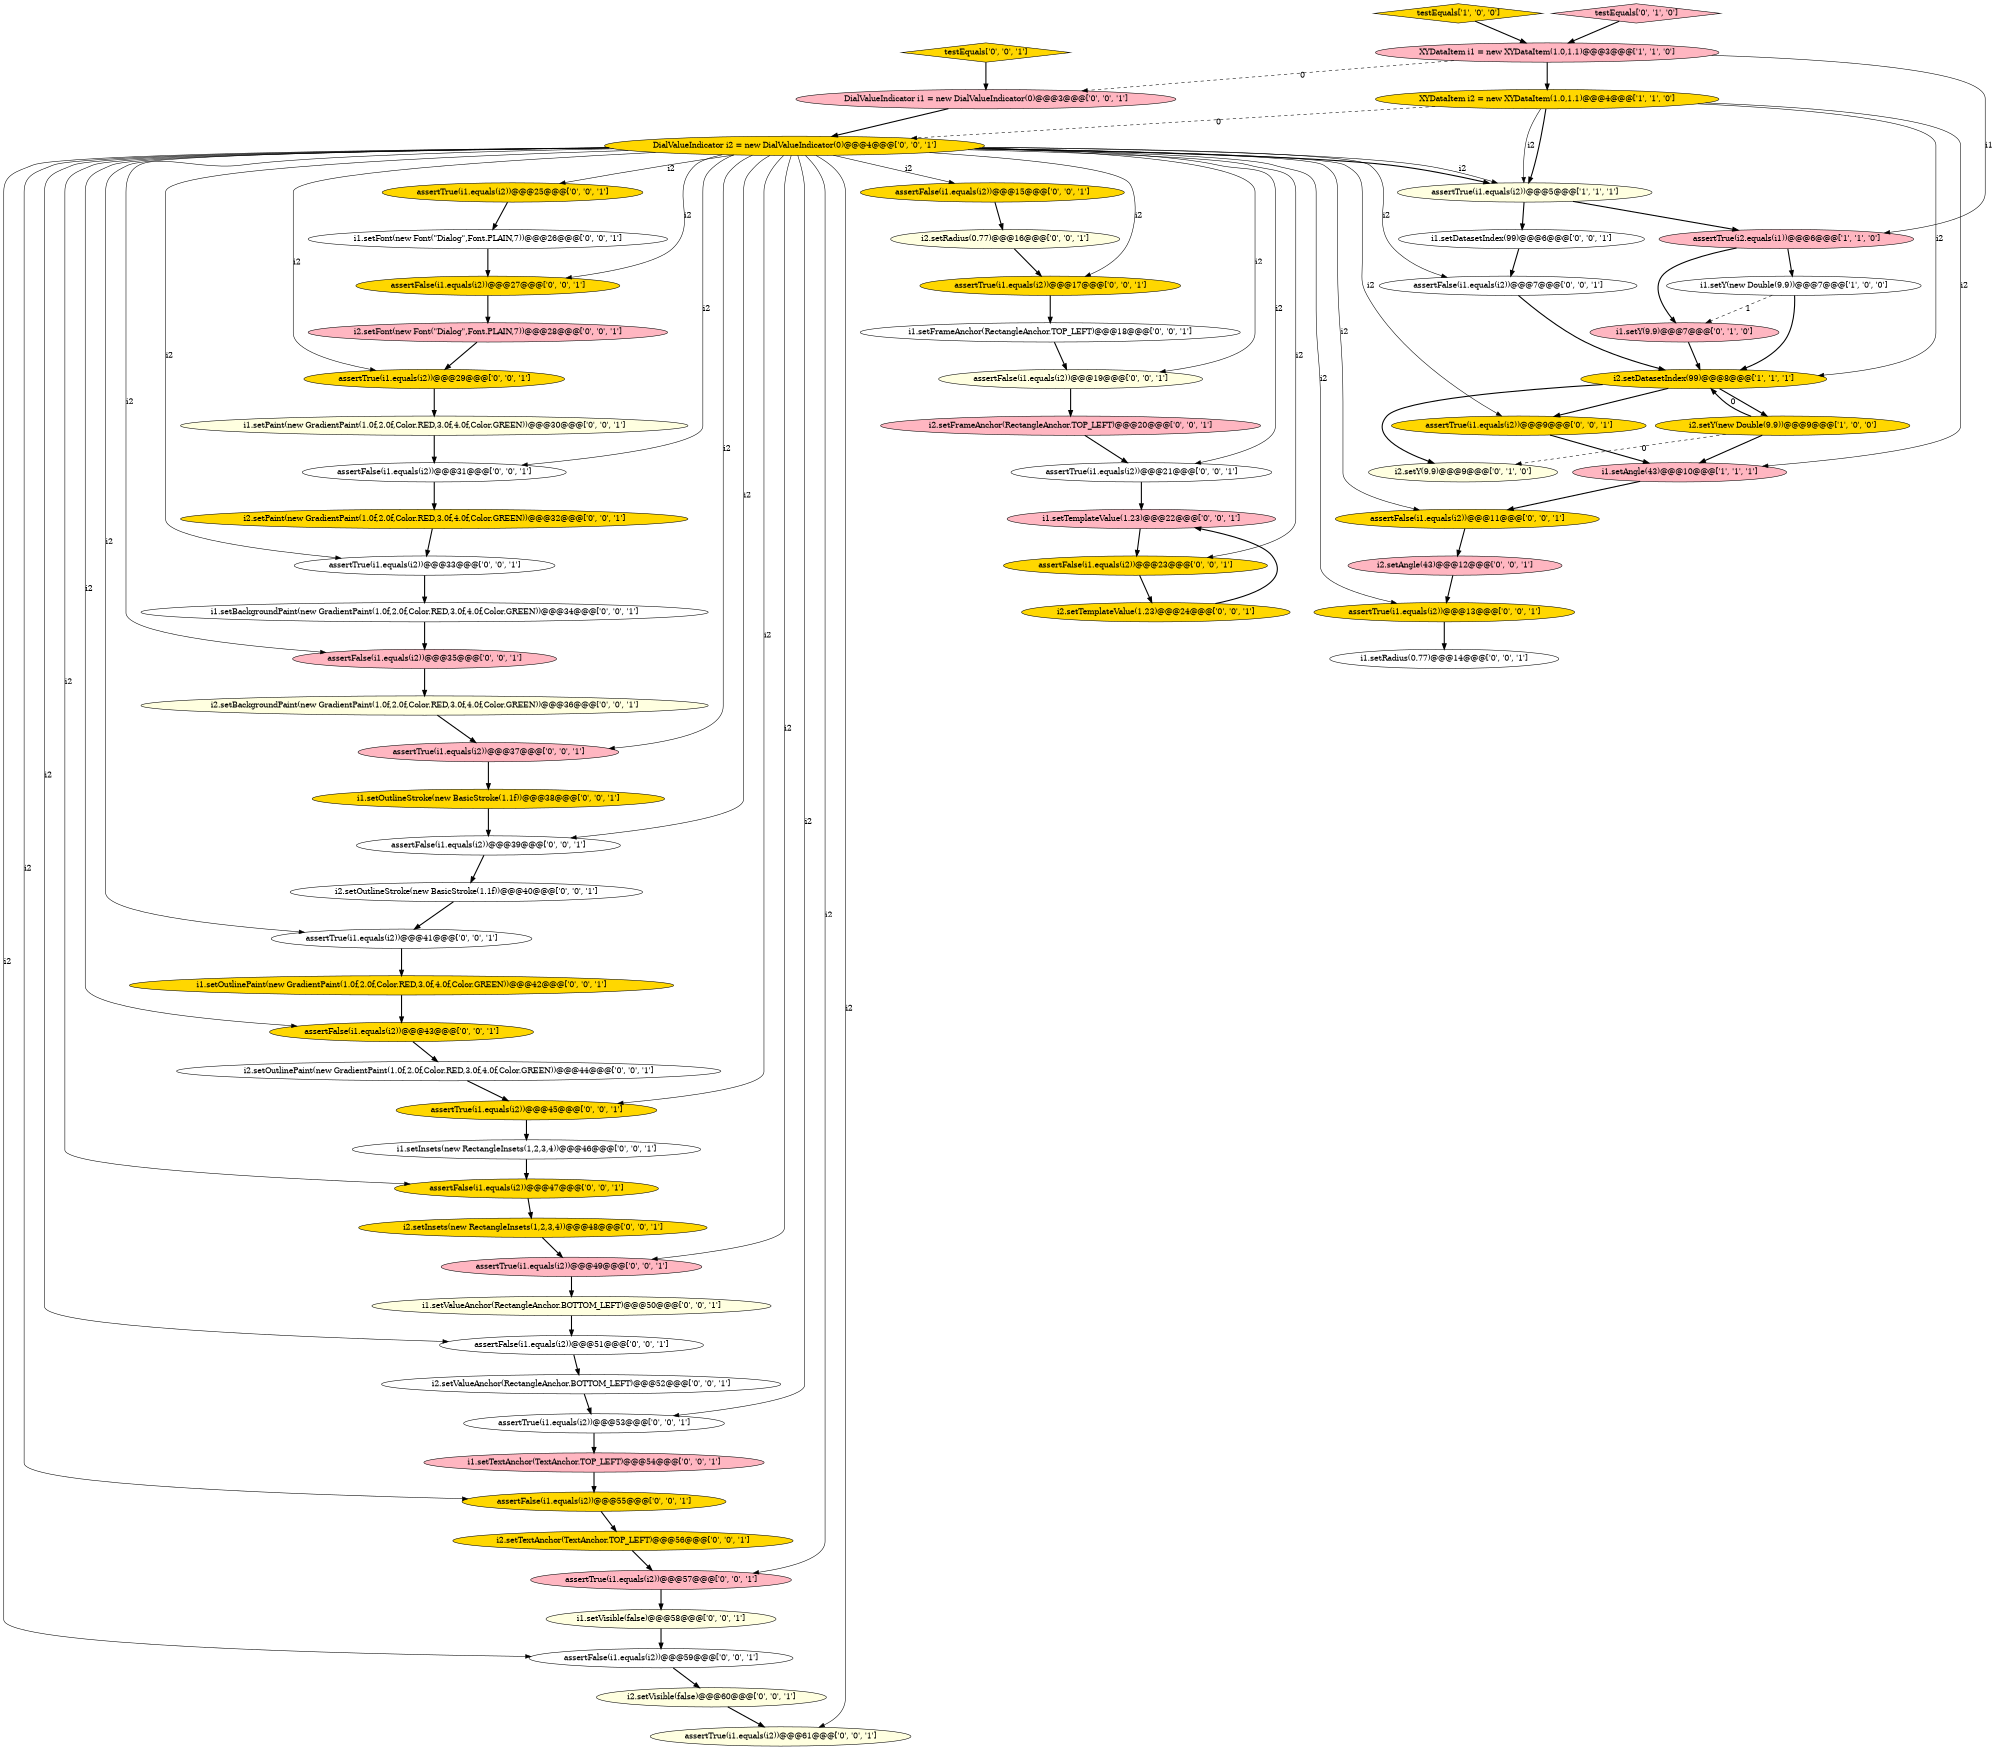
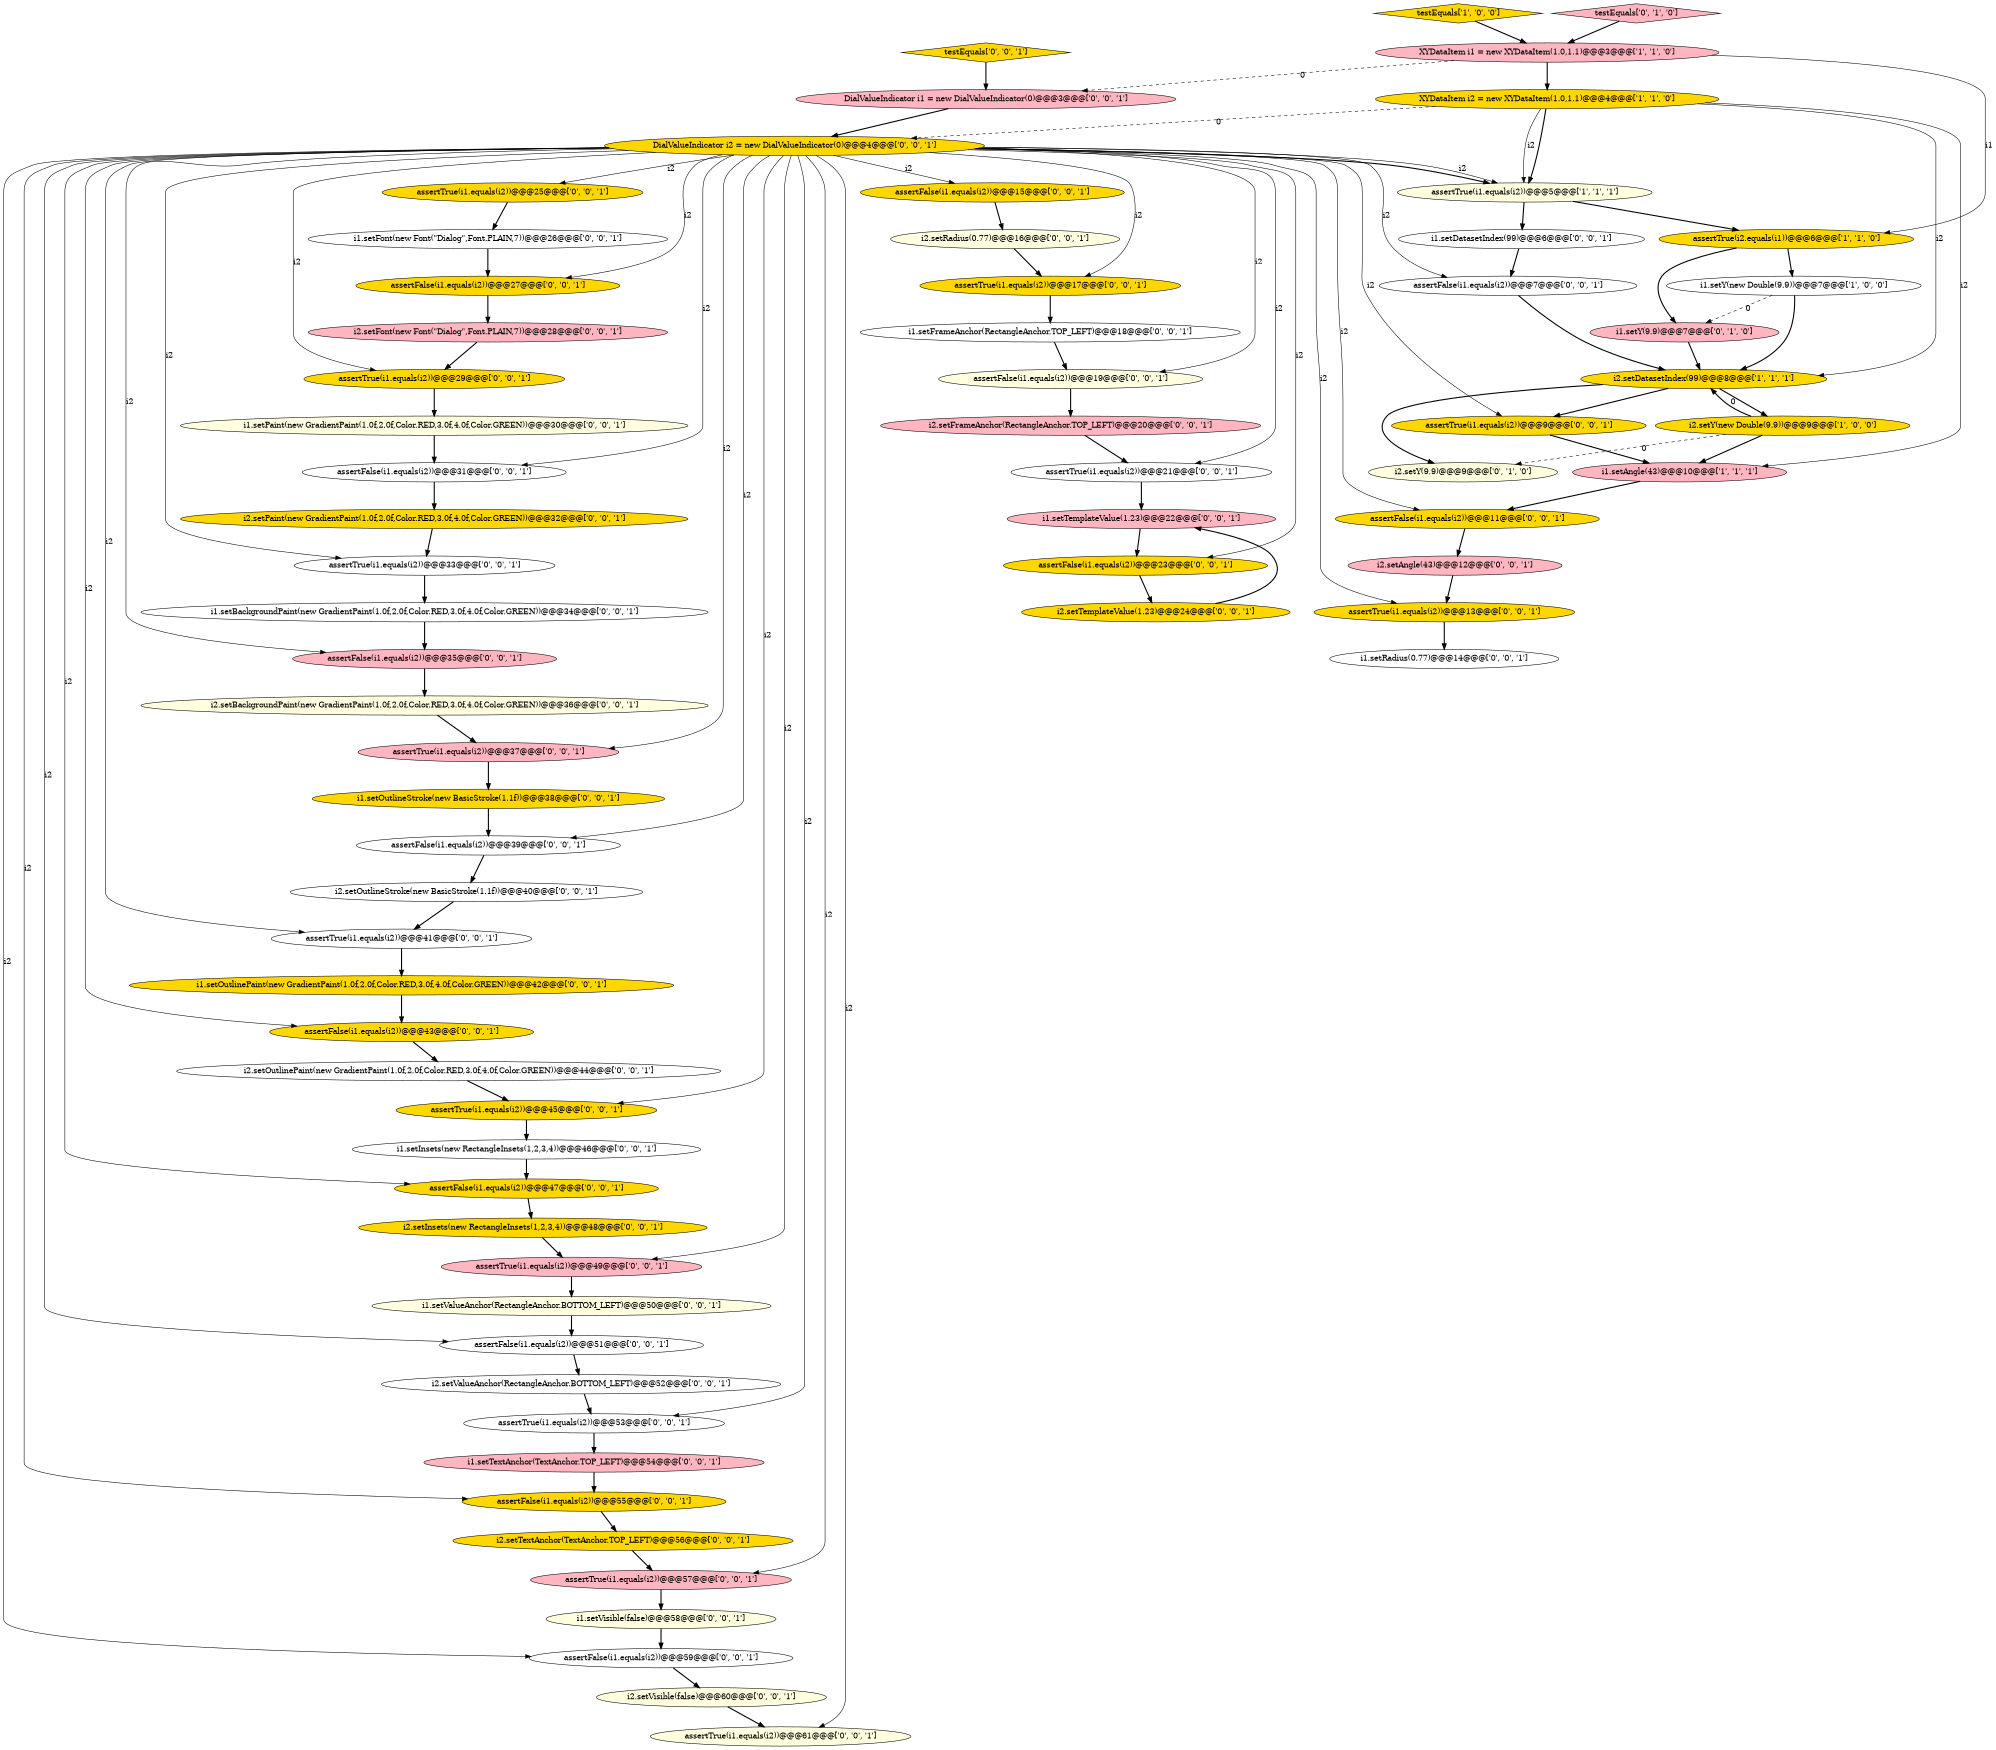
(1786, 239) -> (1786, 239)
(1748, 309) -> (1748, 309)
